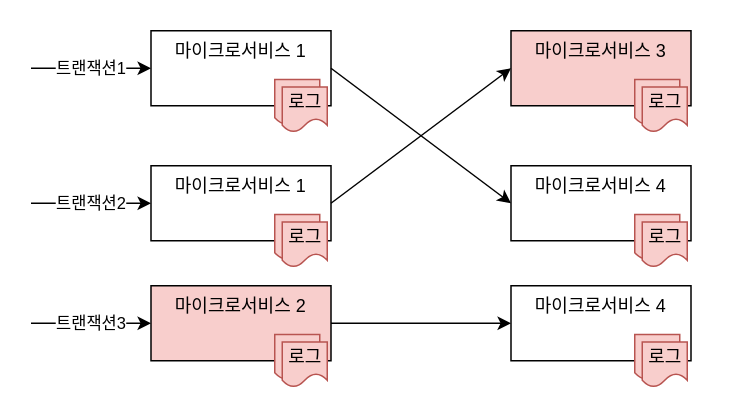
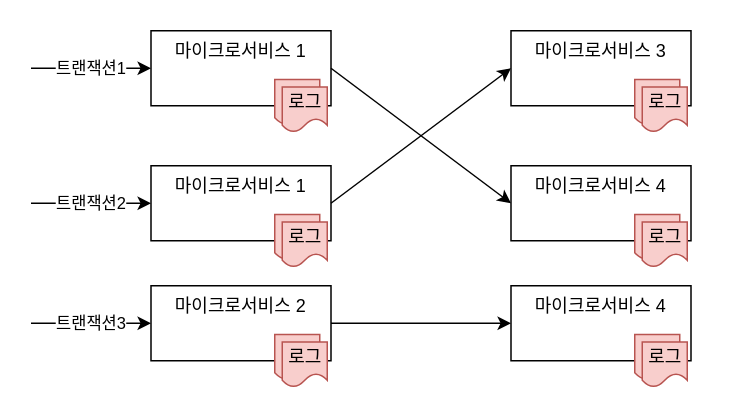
(601, 68) -> (601, 68)
(241, 323) -> (241, 323)
